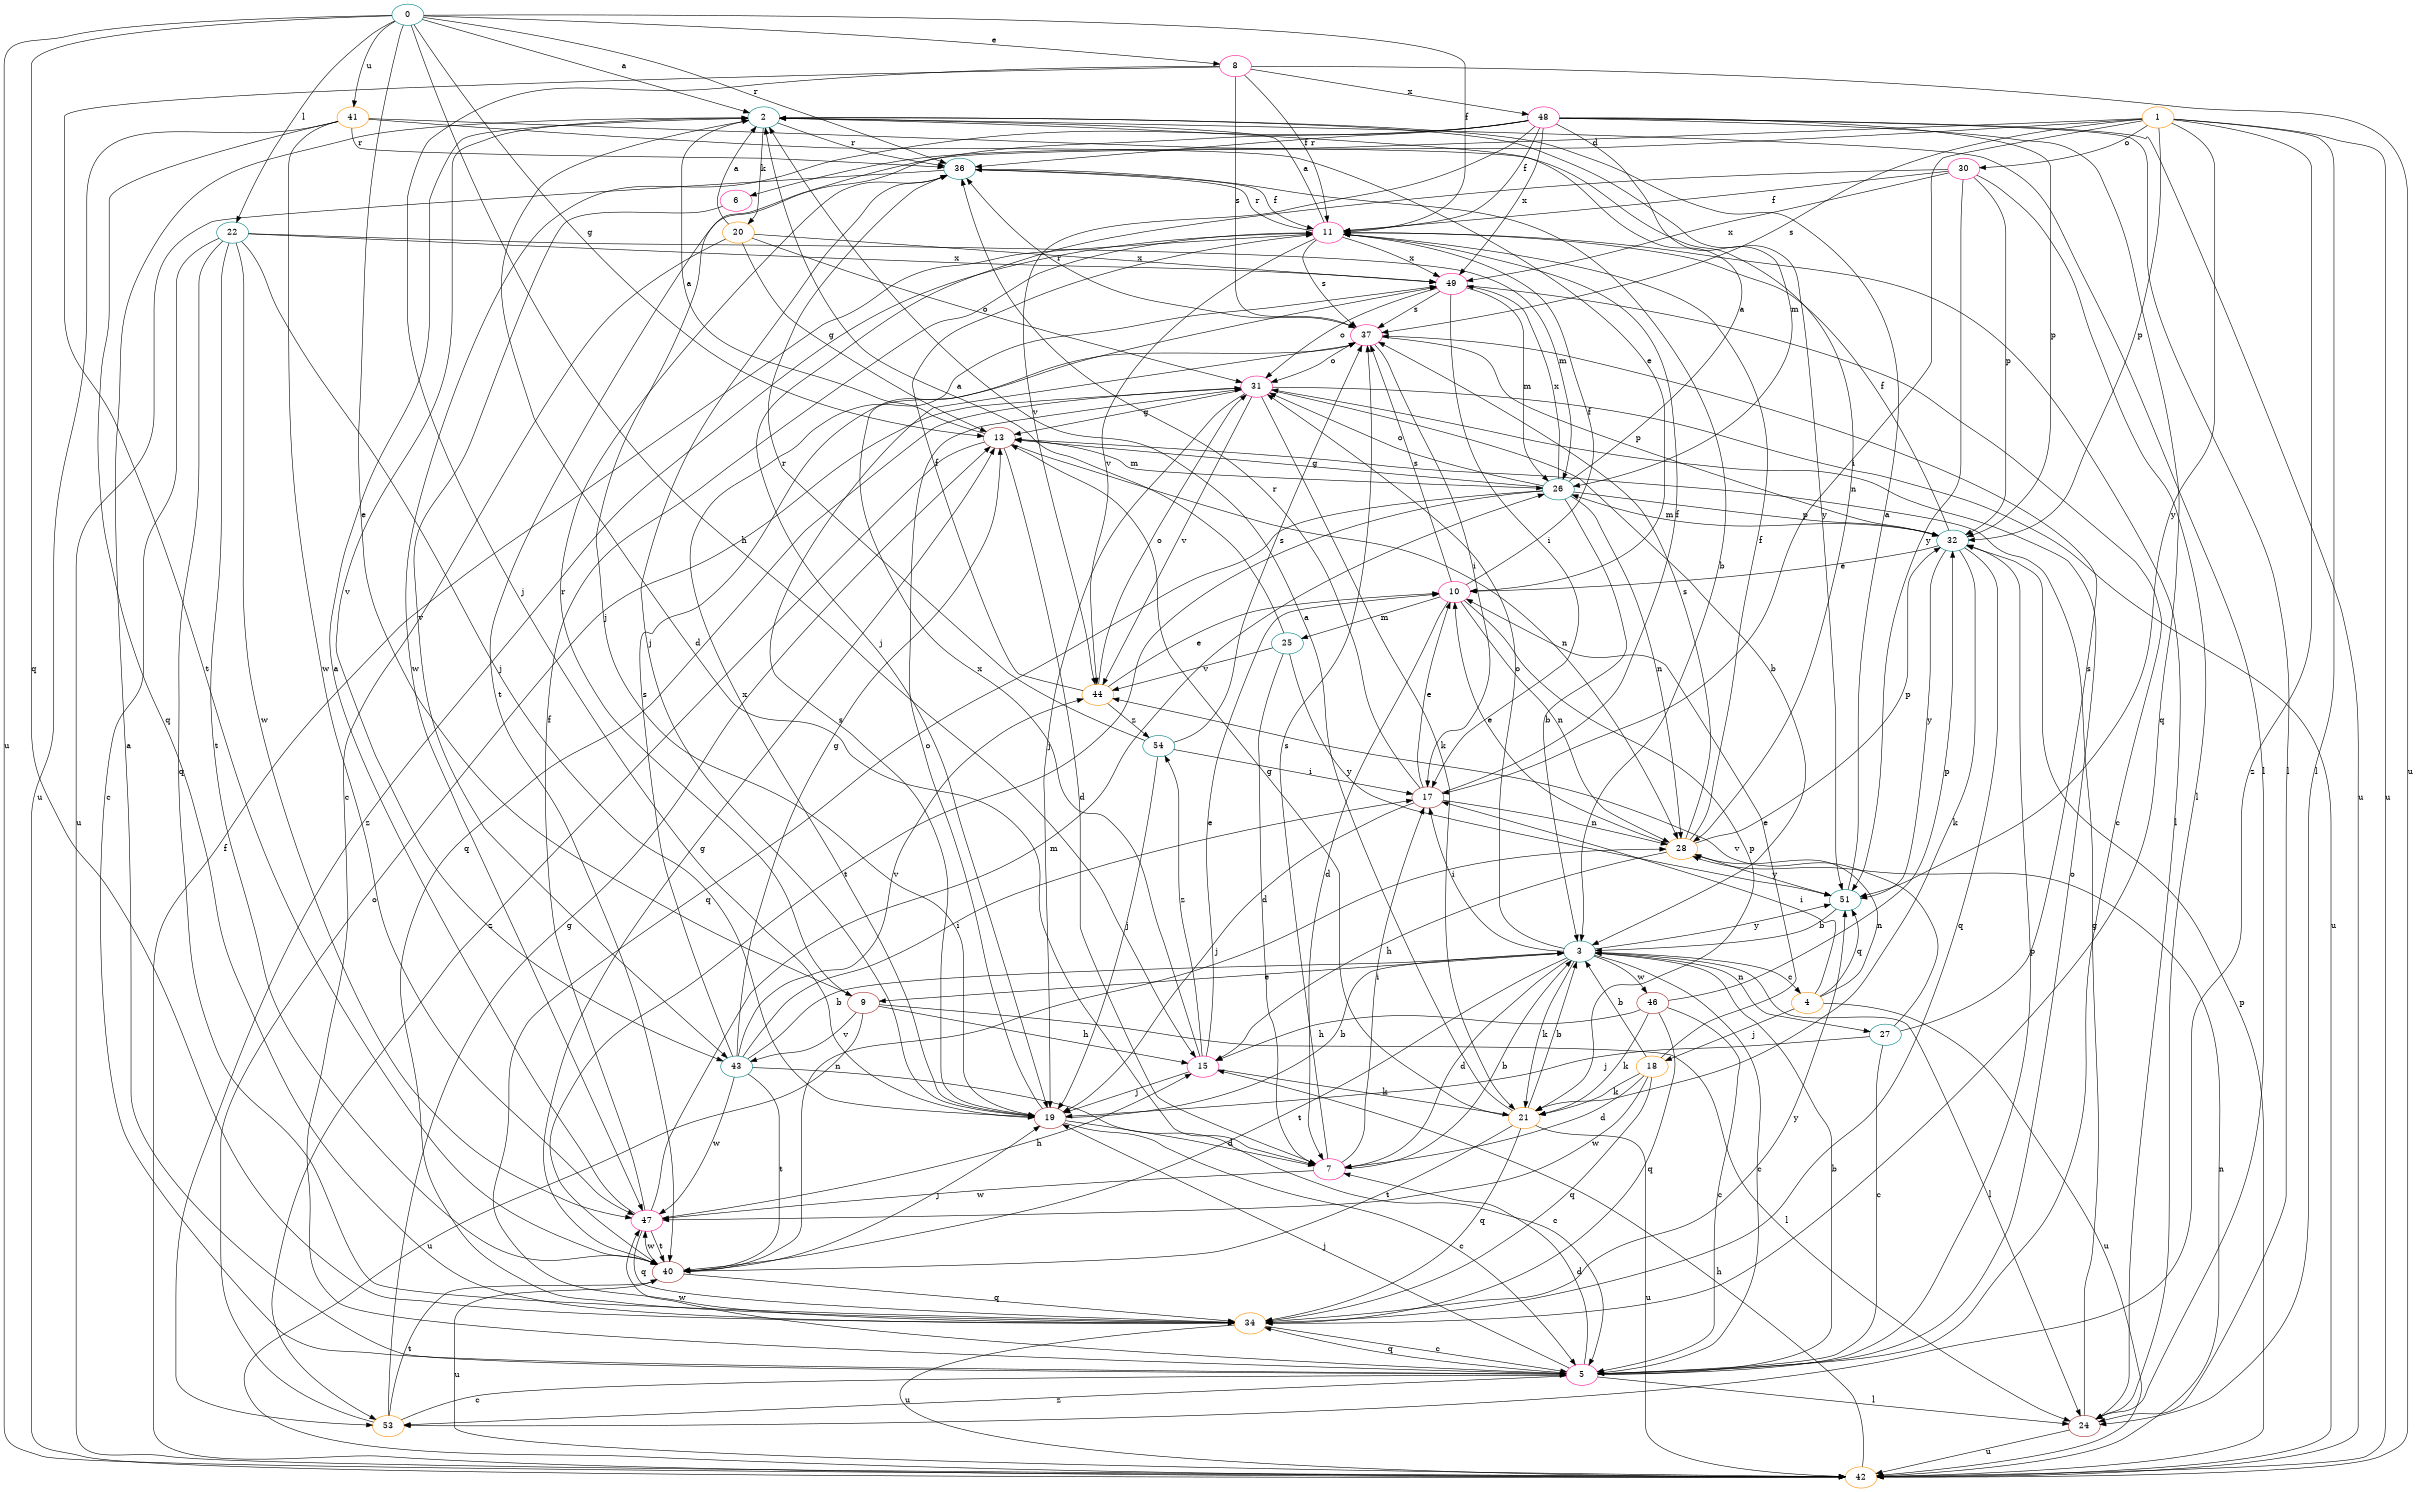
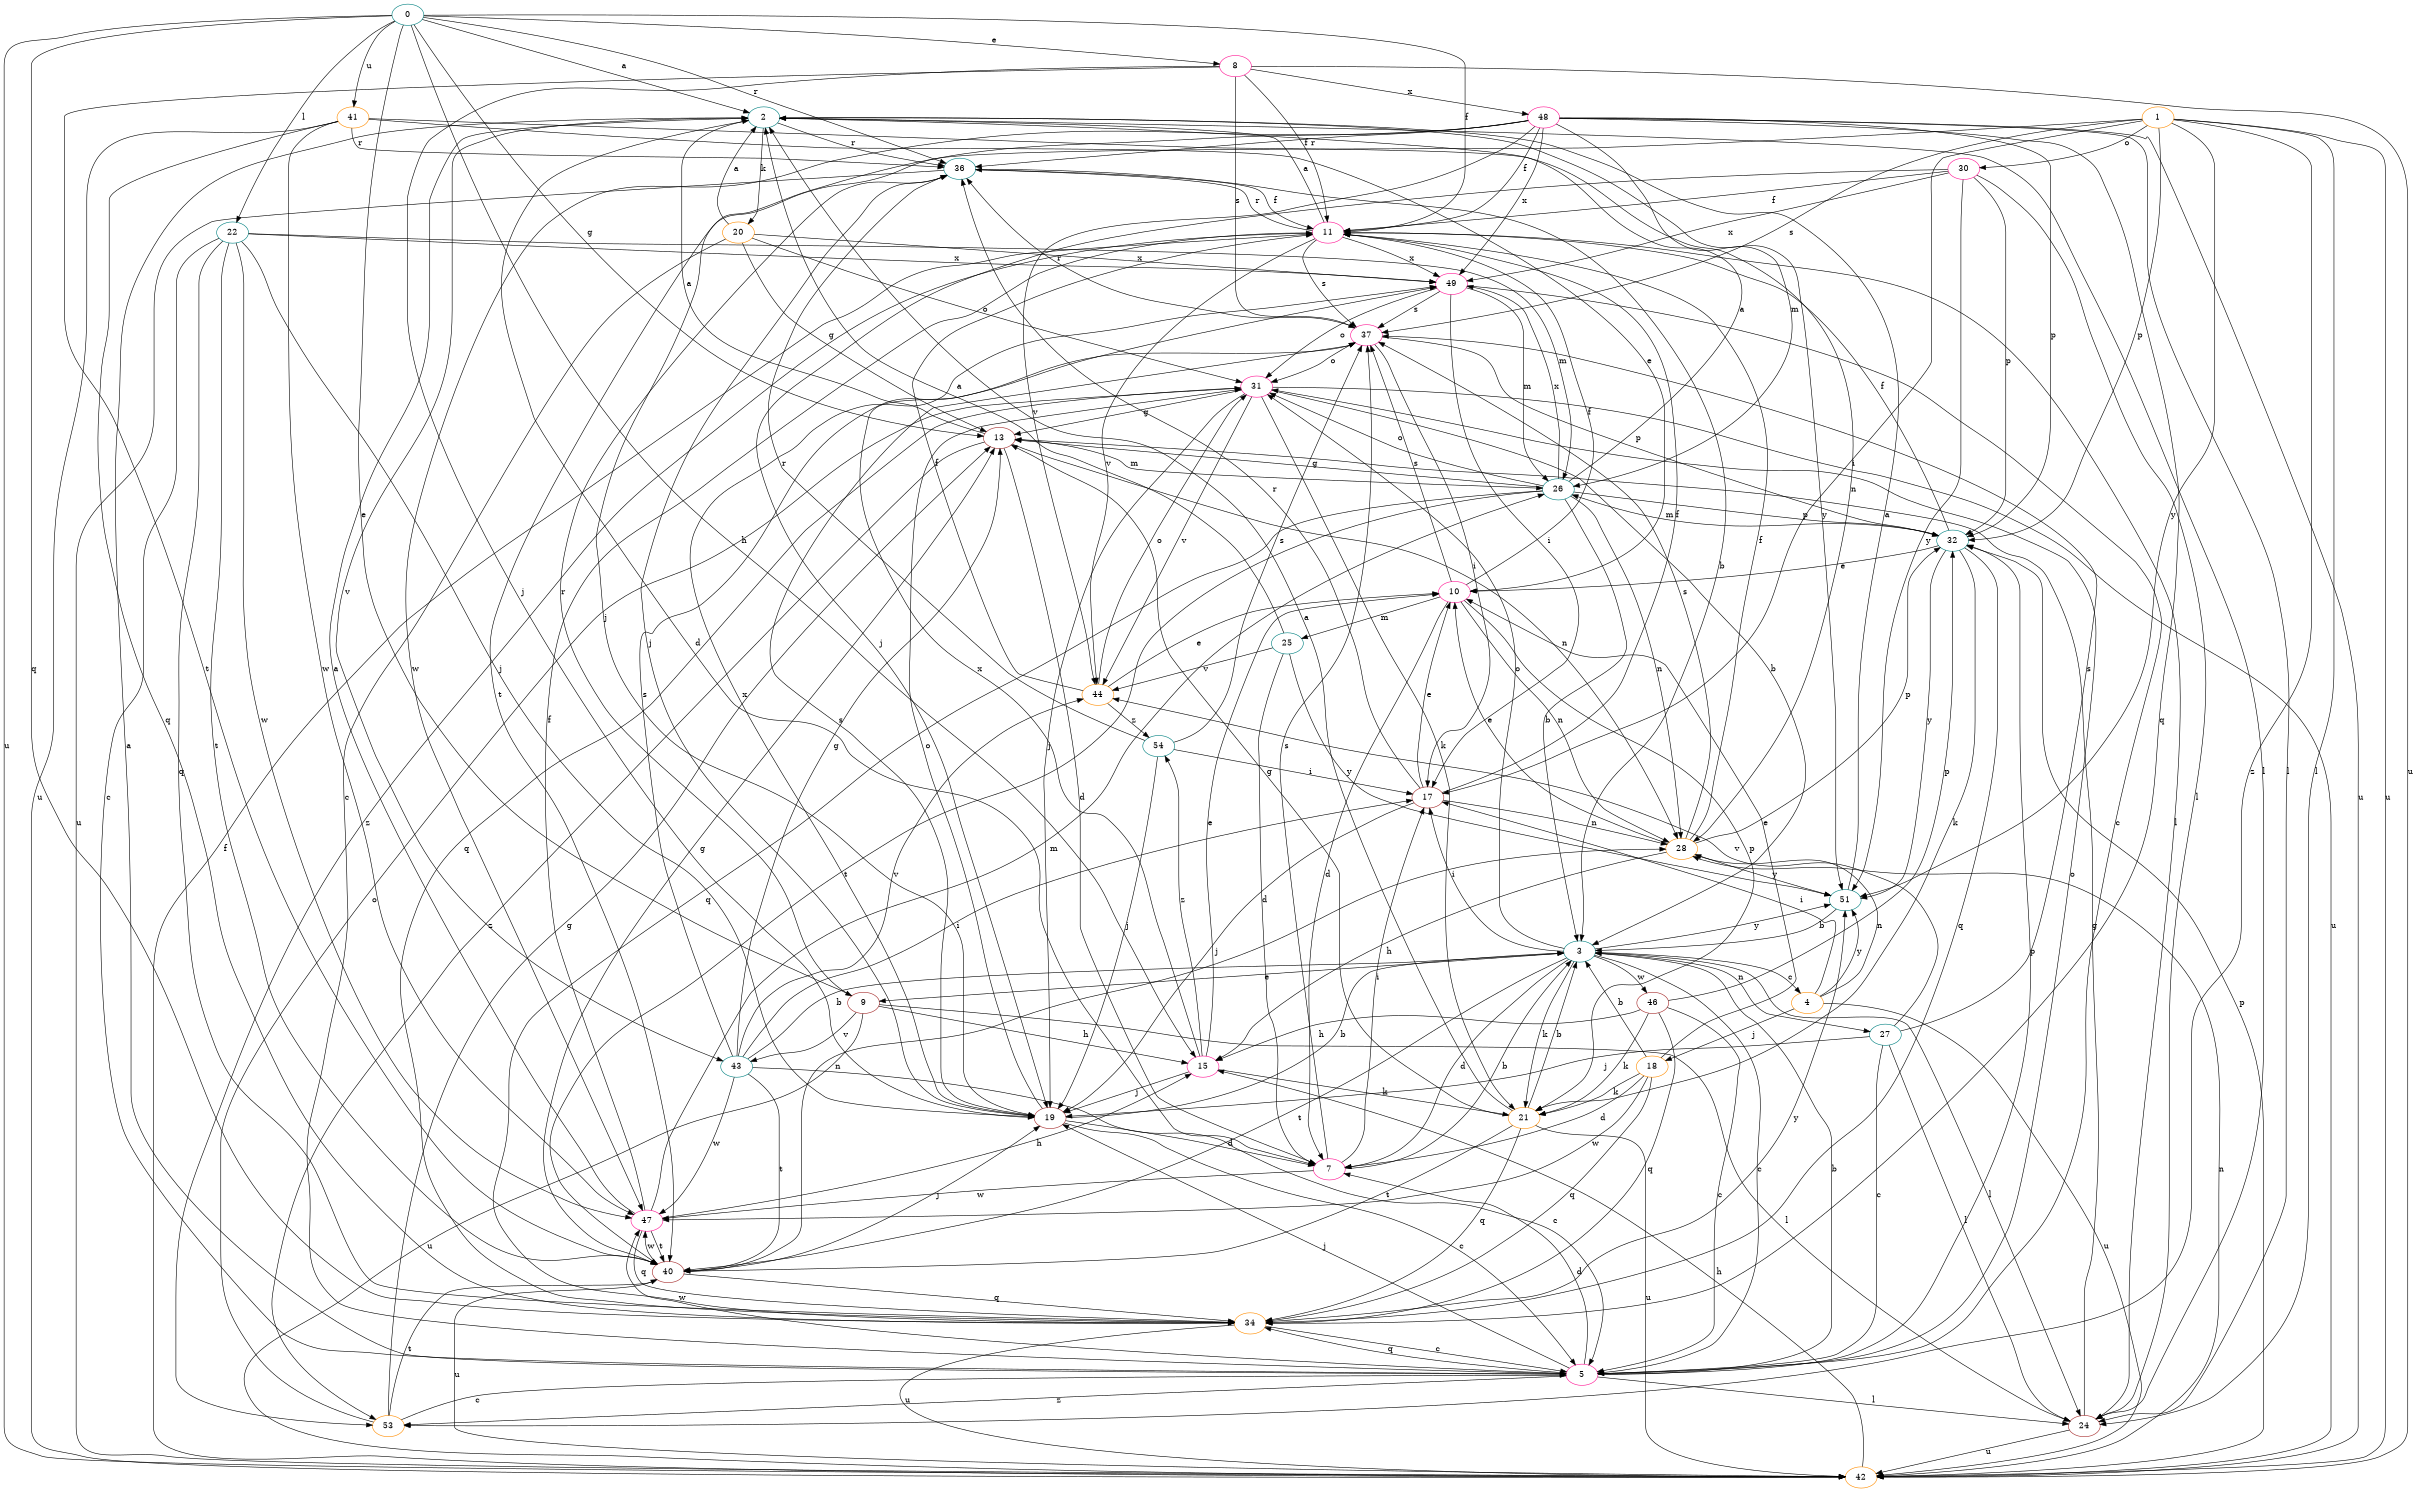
(736, 201) -> none
(1860, 952) -> (1860, 952)
none -> (1968, 1239)
